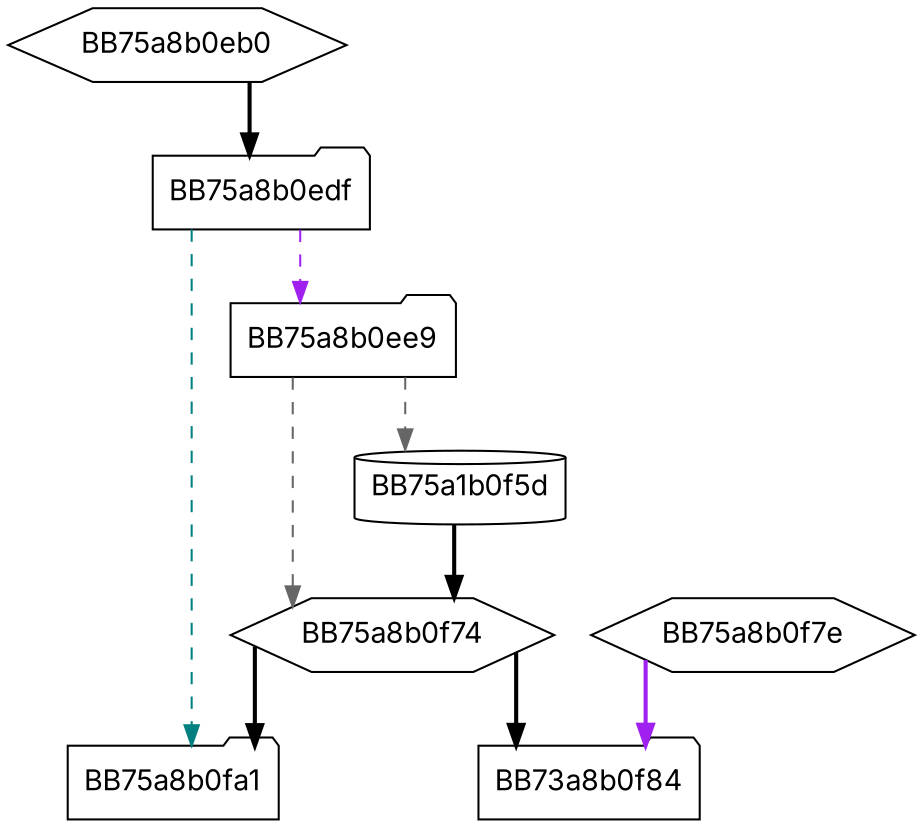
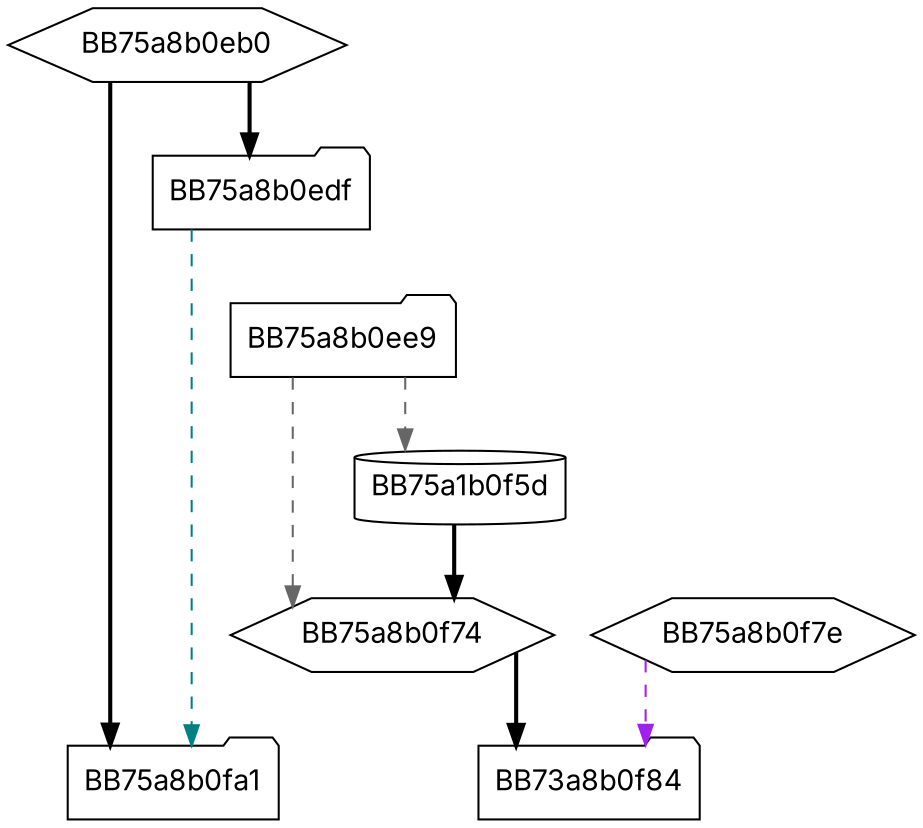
(300, 256) -> none
(255, 686) -> (110, 404)
(646, 692) -> (646, 692)
